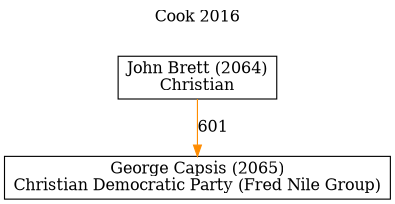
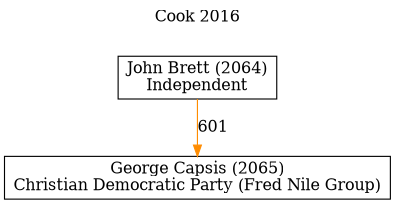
(197, 78) -> (197, 78)
